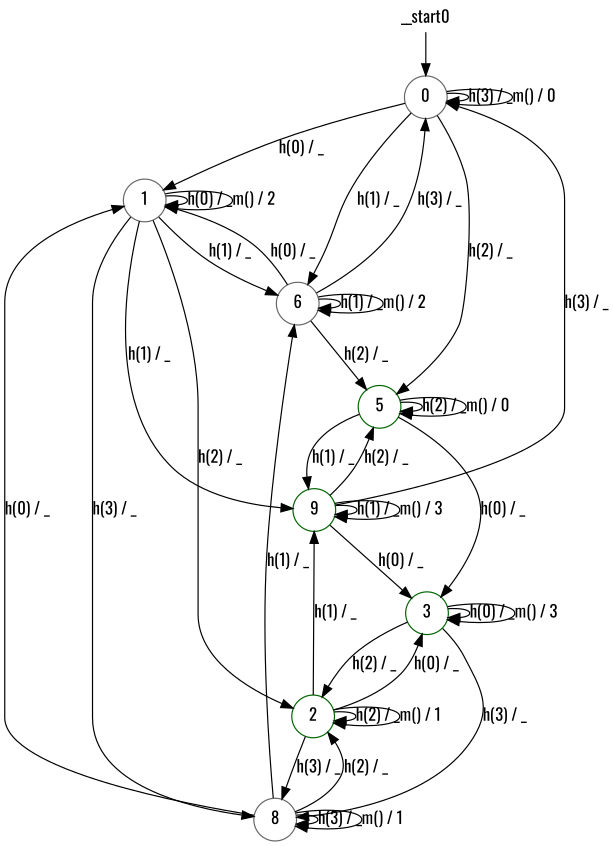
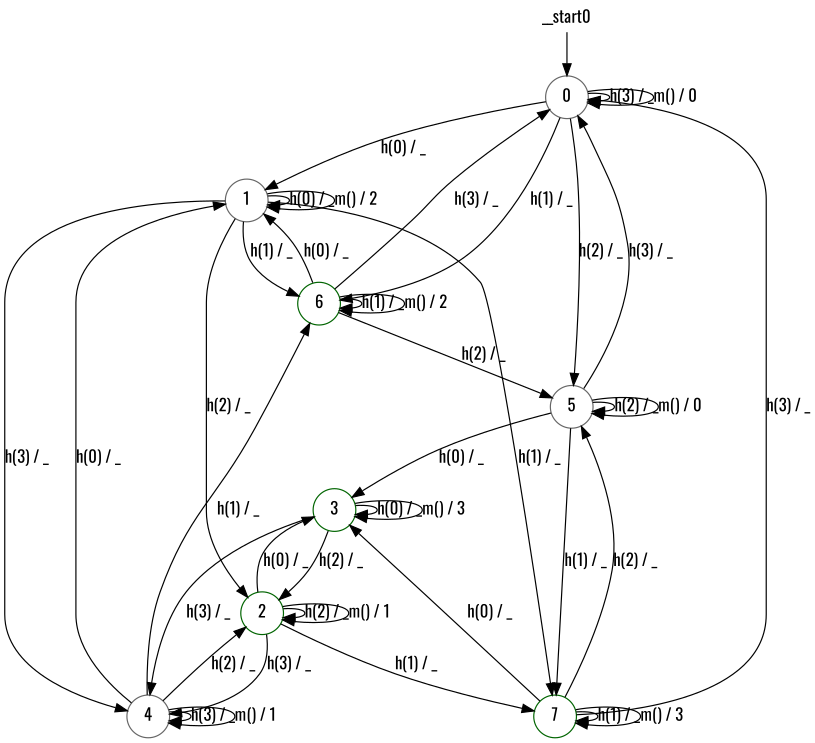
none -> (629, 258)
(298, 304) -> (319, 304)
(380, 407) -> (572, 407)
(314, 510) -> (555, 716)
(275, 820) -> (148, 716)
